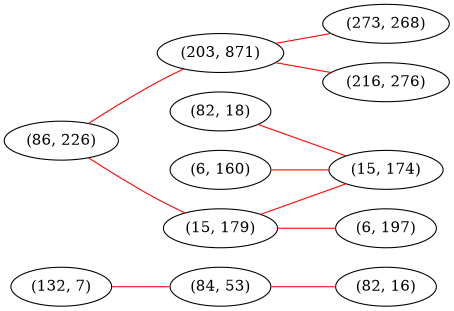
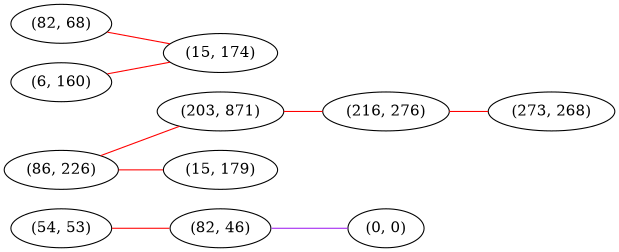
(303, 38) -> (469, 111)
(220, 111) -> (61, 24)
(303, 199) -> none
none -> (386, 228)
(386, 228) -> none
(61, 287) -> none
(220, 287) -> (61, 228)
(386, 287) -> (220, 228)
